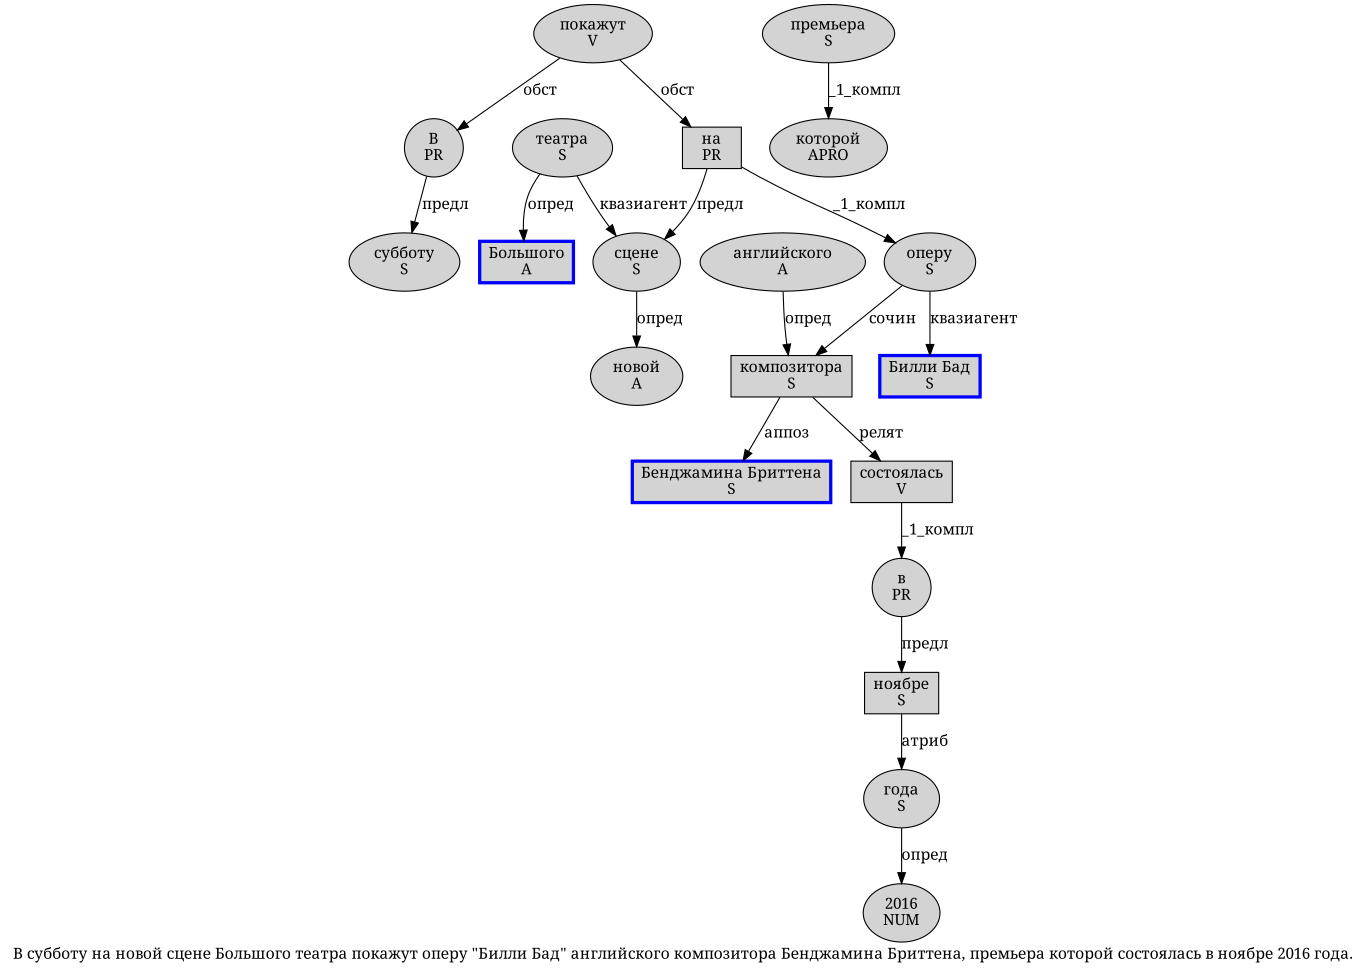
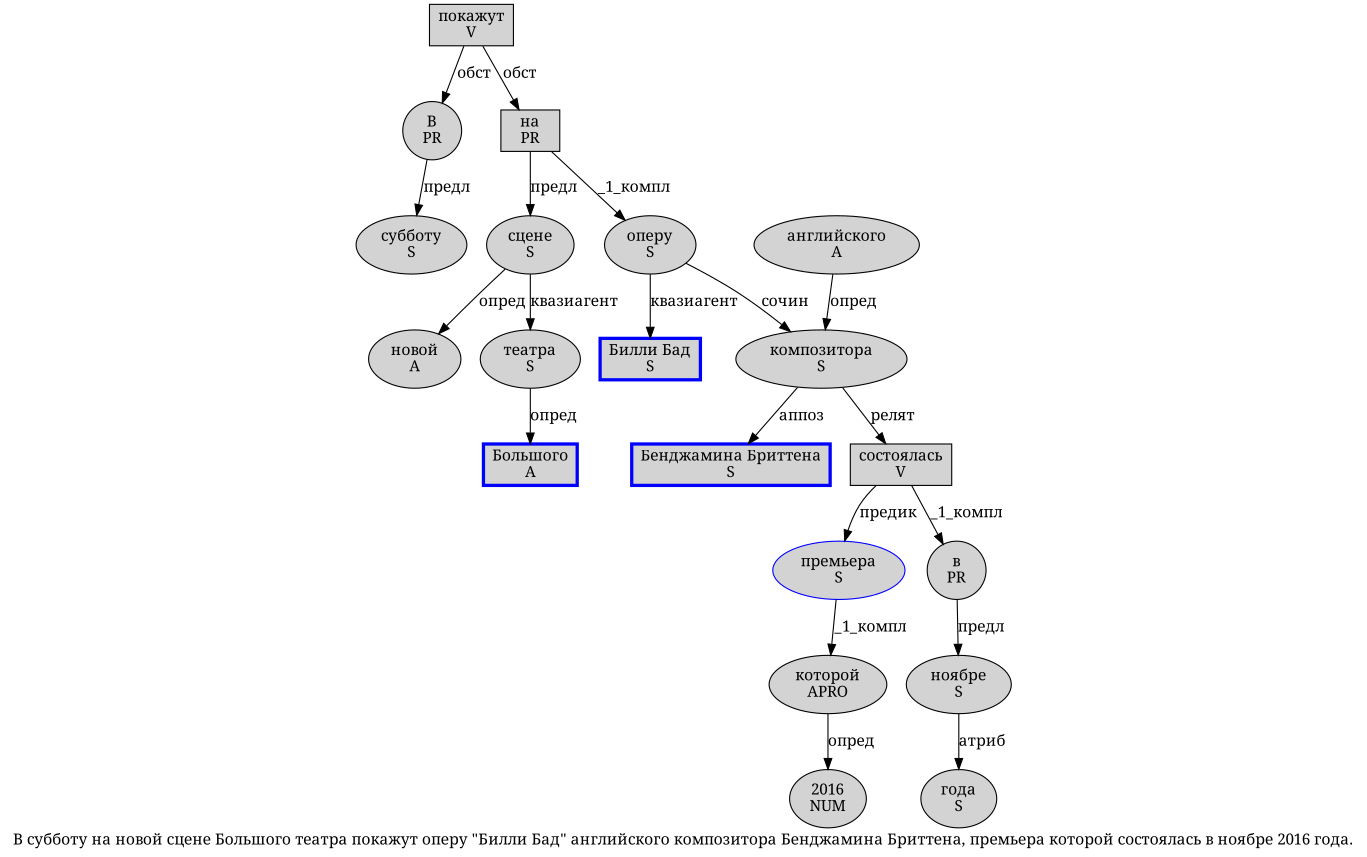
(593, 34) -> (471, 25)
(829, 34) -> (839, 570)
(592, 202) -> (530, 296)
(791, 376) -> (821, 359)
none -> (859, 506)
(902, 693) -> (959, 685)
(902, 850) -> (828, 736)
